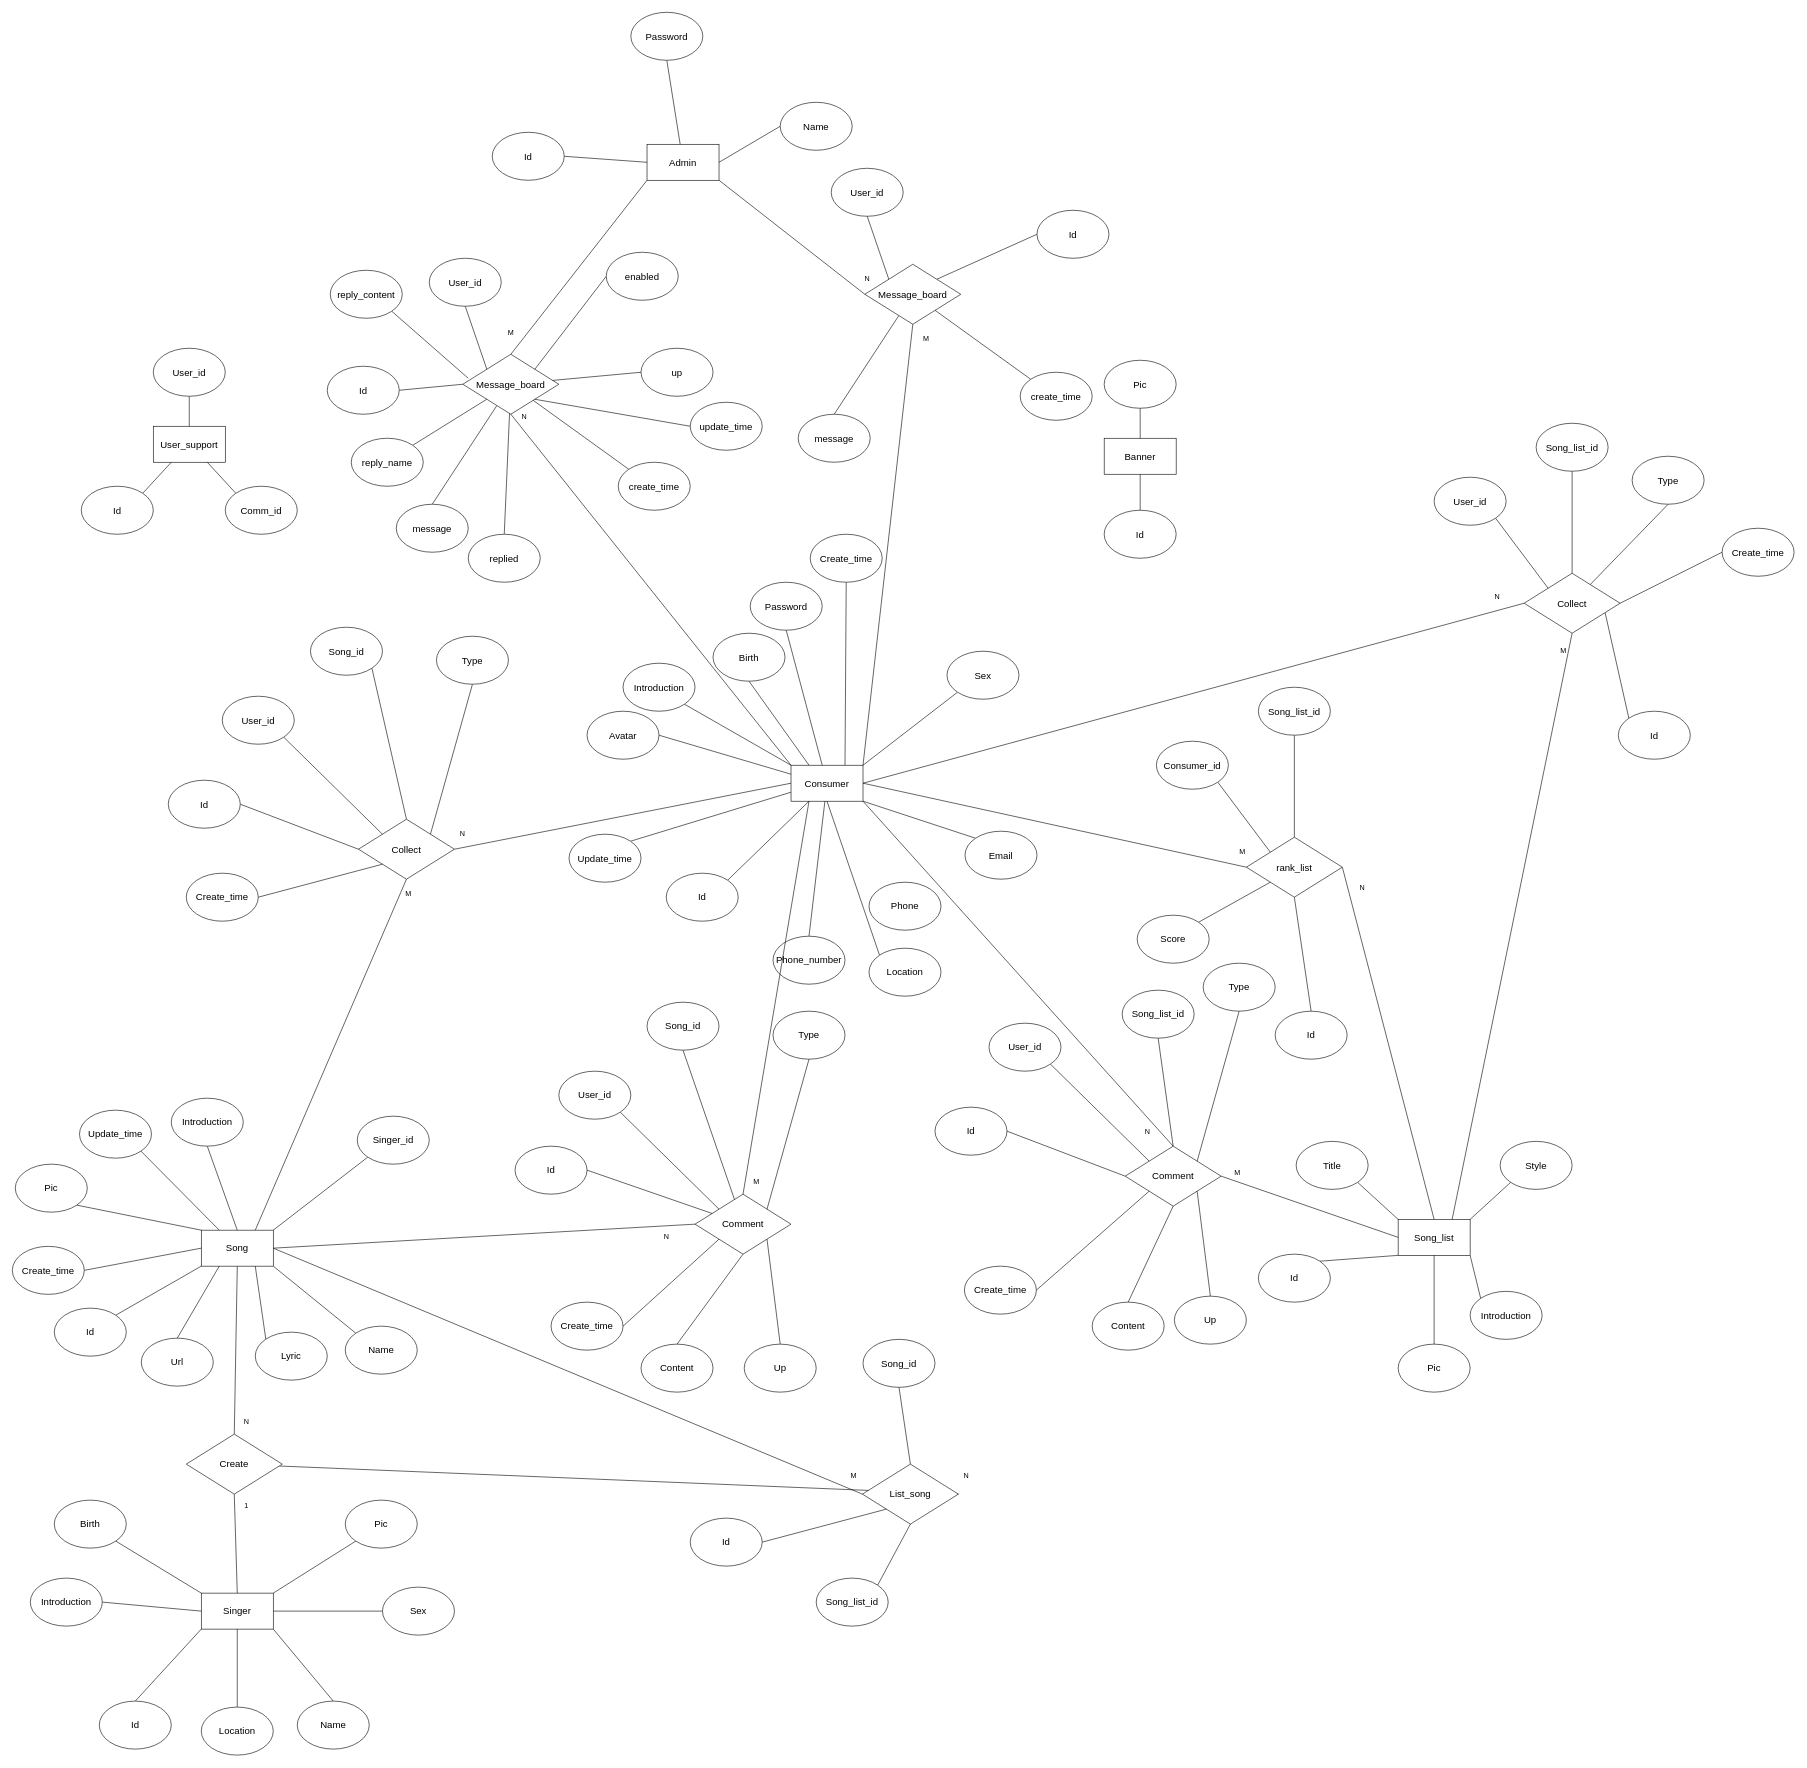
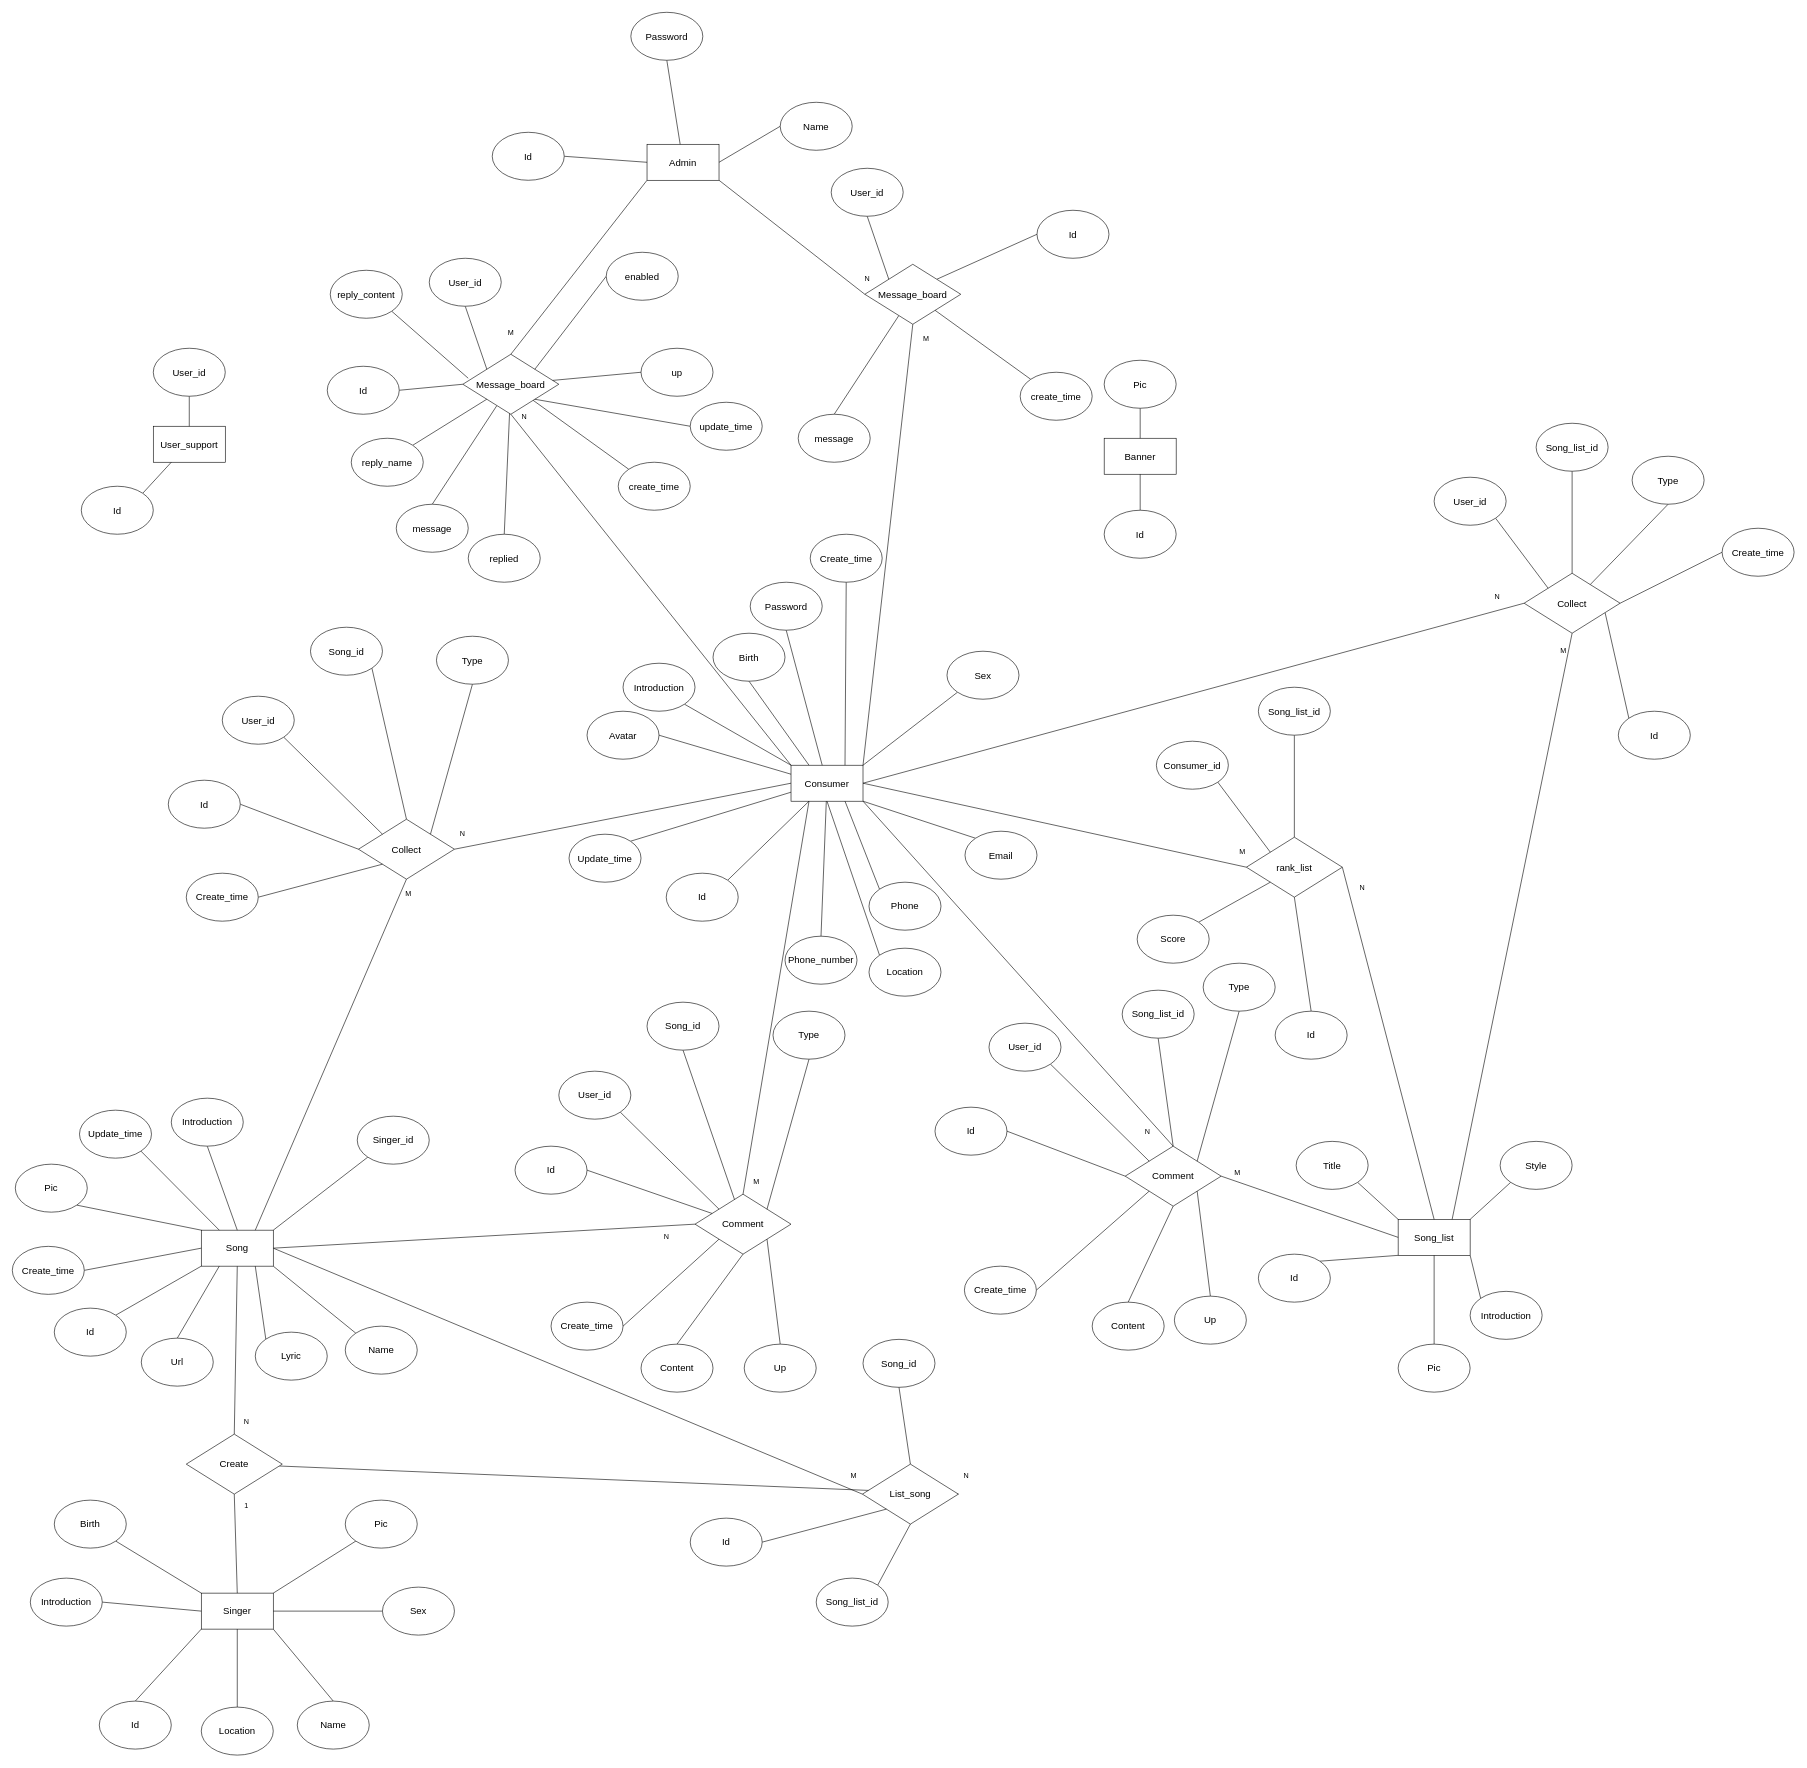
(222, 478) -> none
(261, 510) -> none
none -> (862, 845)
(809, 960) -> (821, 960)
